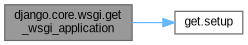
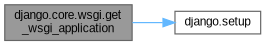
(209, 23) -> (218, 23)
